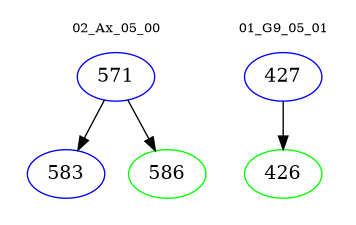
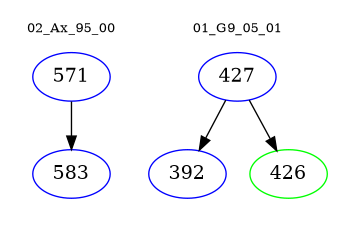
(117, 29) -> (71, 29)
(167, 174) -> none
none -> (187, 174)
